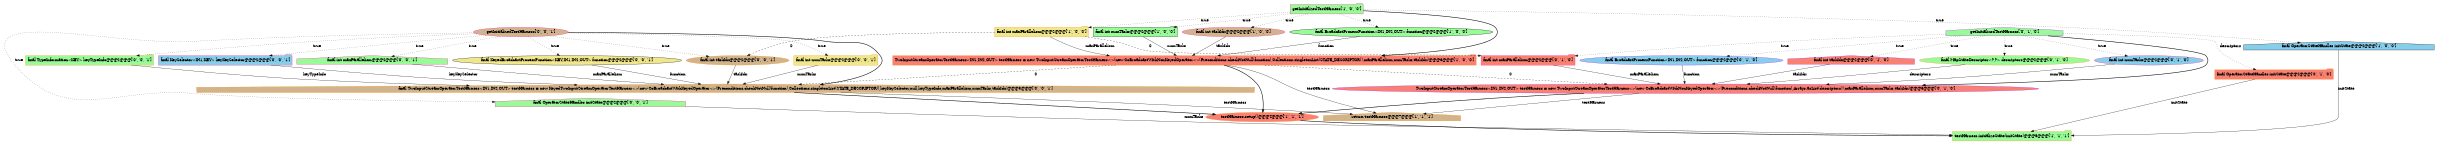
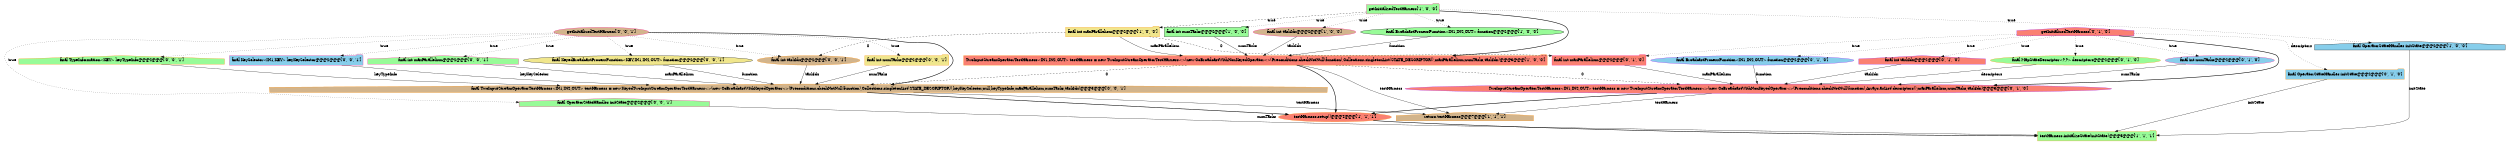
(1191, 19) -> (1264, 19)
(2004, 32) -> (2075, 32)
(90, 60) -> (122, 60)
(2274, 75) -> (2345, 75)
